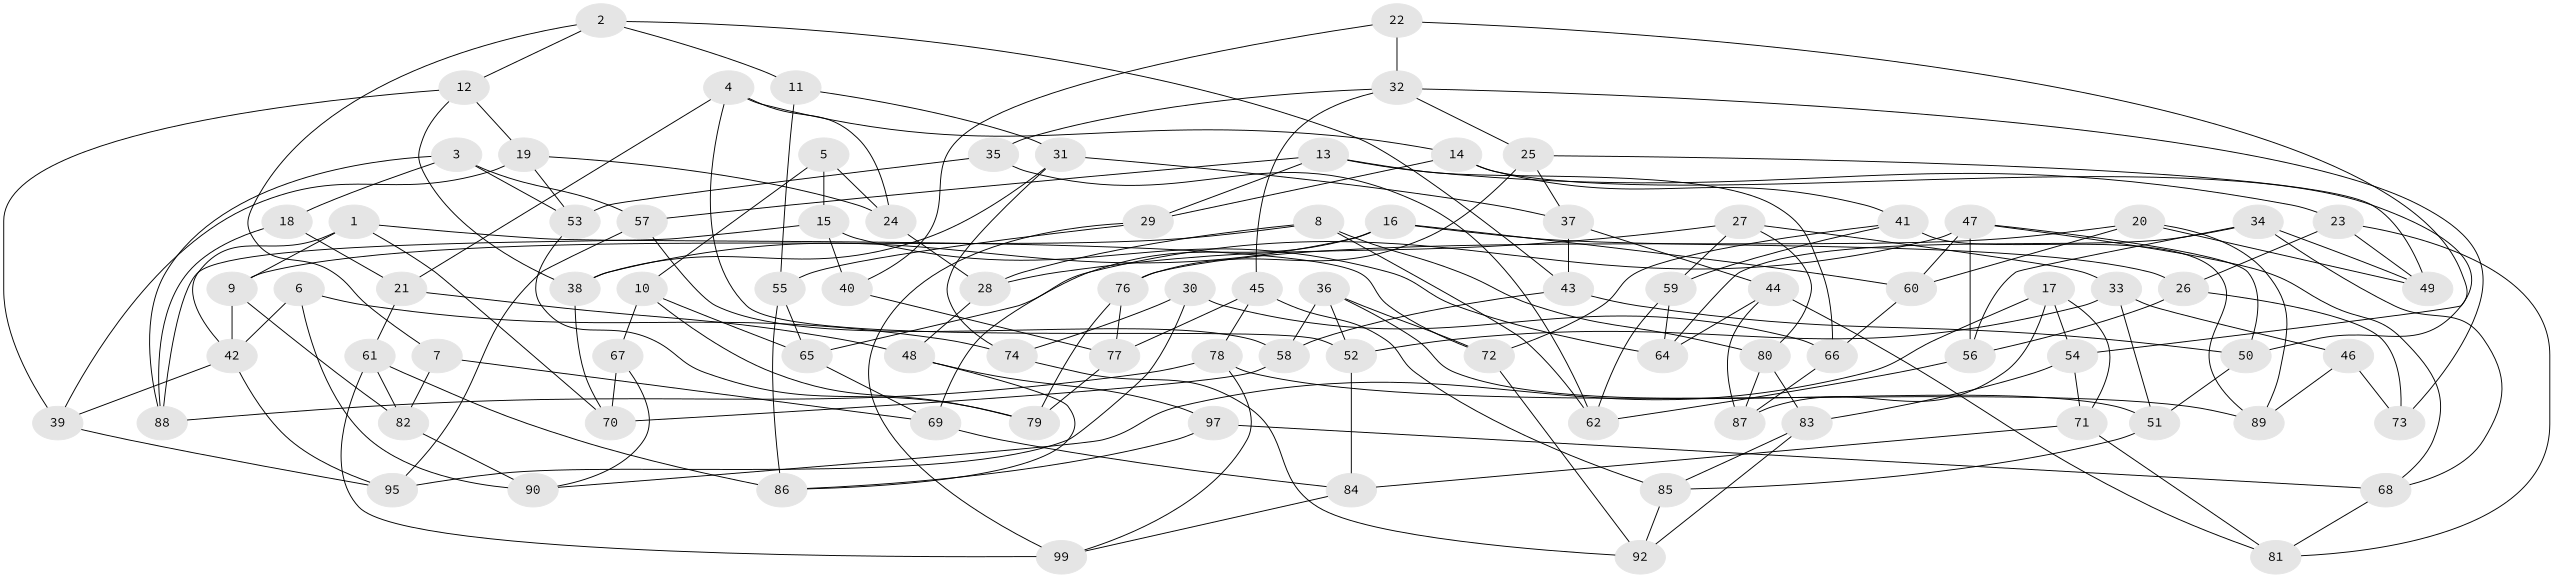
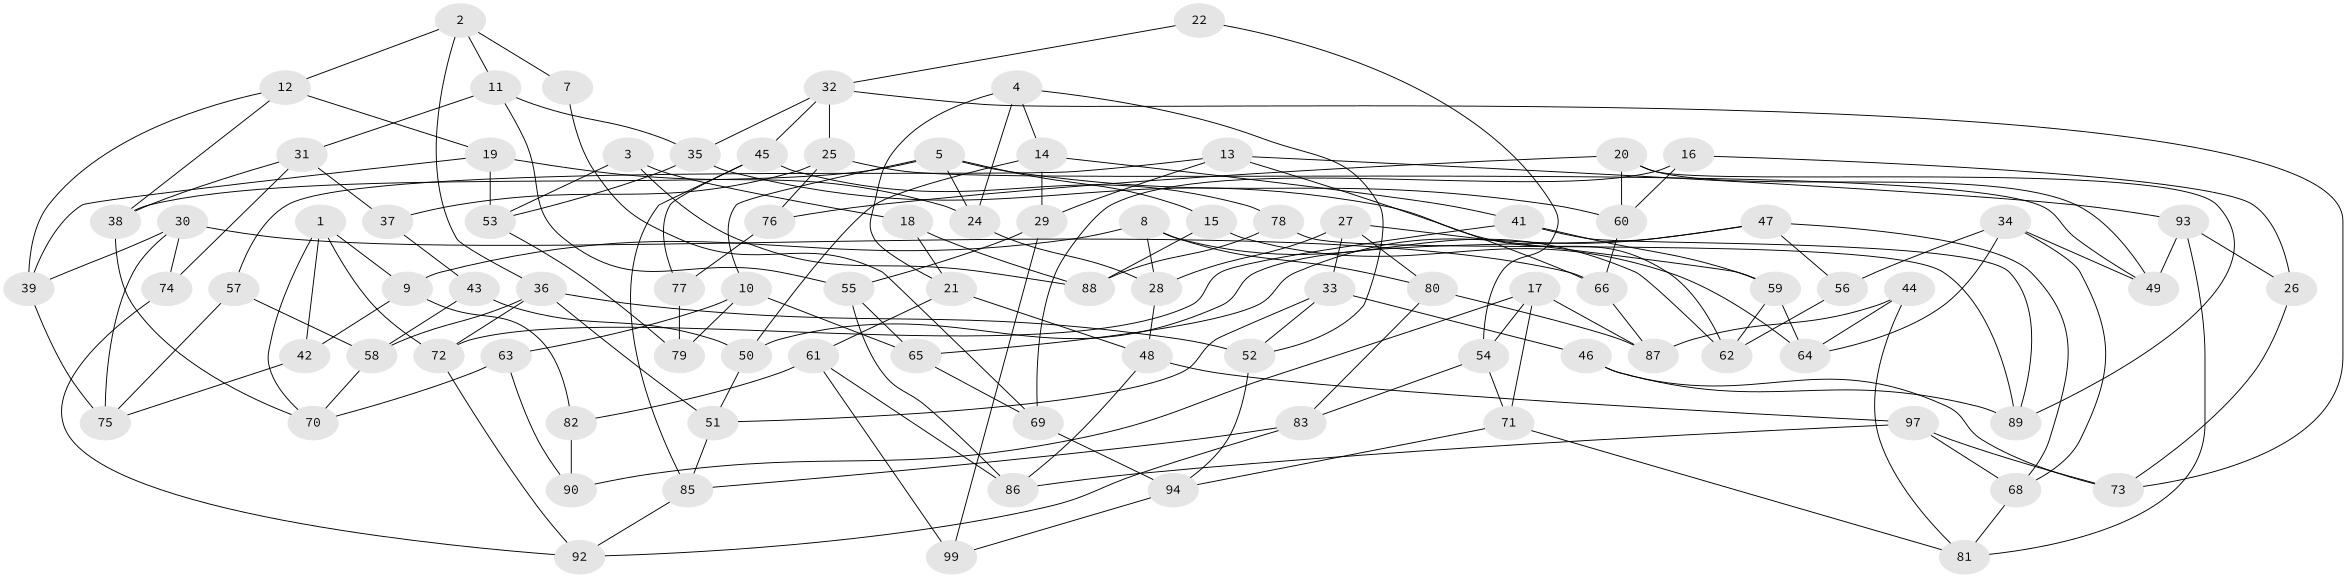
(1091, 67) -> (437, 170)
none -> (596, 120)
(538, 186) -> none
(2338, 222) -> (2184, 222)
(982, 253) -> (328, 185)
(1671, 255) -> none
(1940, 256) -> (1376, 189)
(299, 289) -> none
(847, 289) -> none
(2080, 328) -> none
(1072, 353) -> none
(618, 356) -> (506, 356)
(145, 390) -> (107, 256)
(420, 390) -> none
none -> (1998, 455)
(1206, 487) -> none
(392, 490) -> (105, 423)
(1351, 490) -> (1173, 490)
